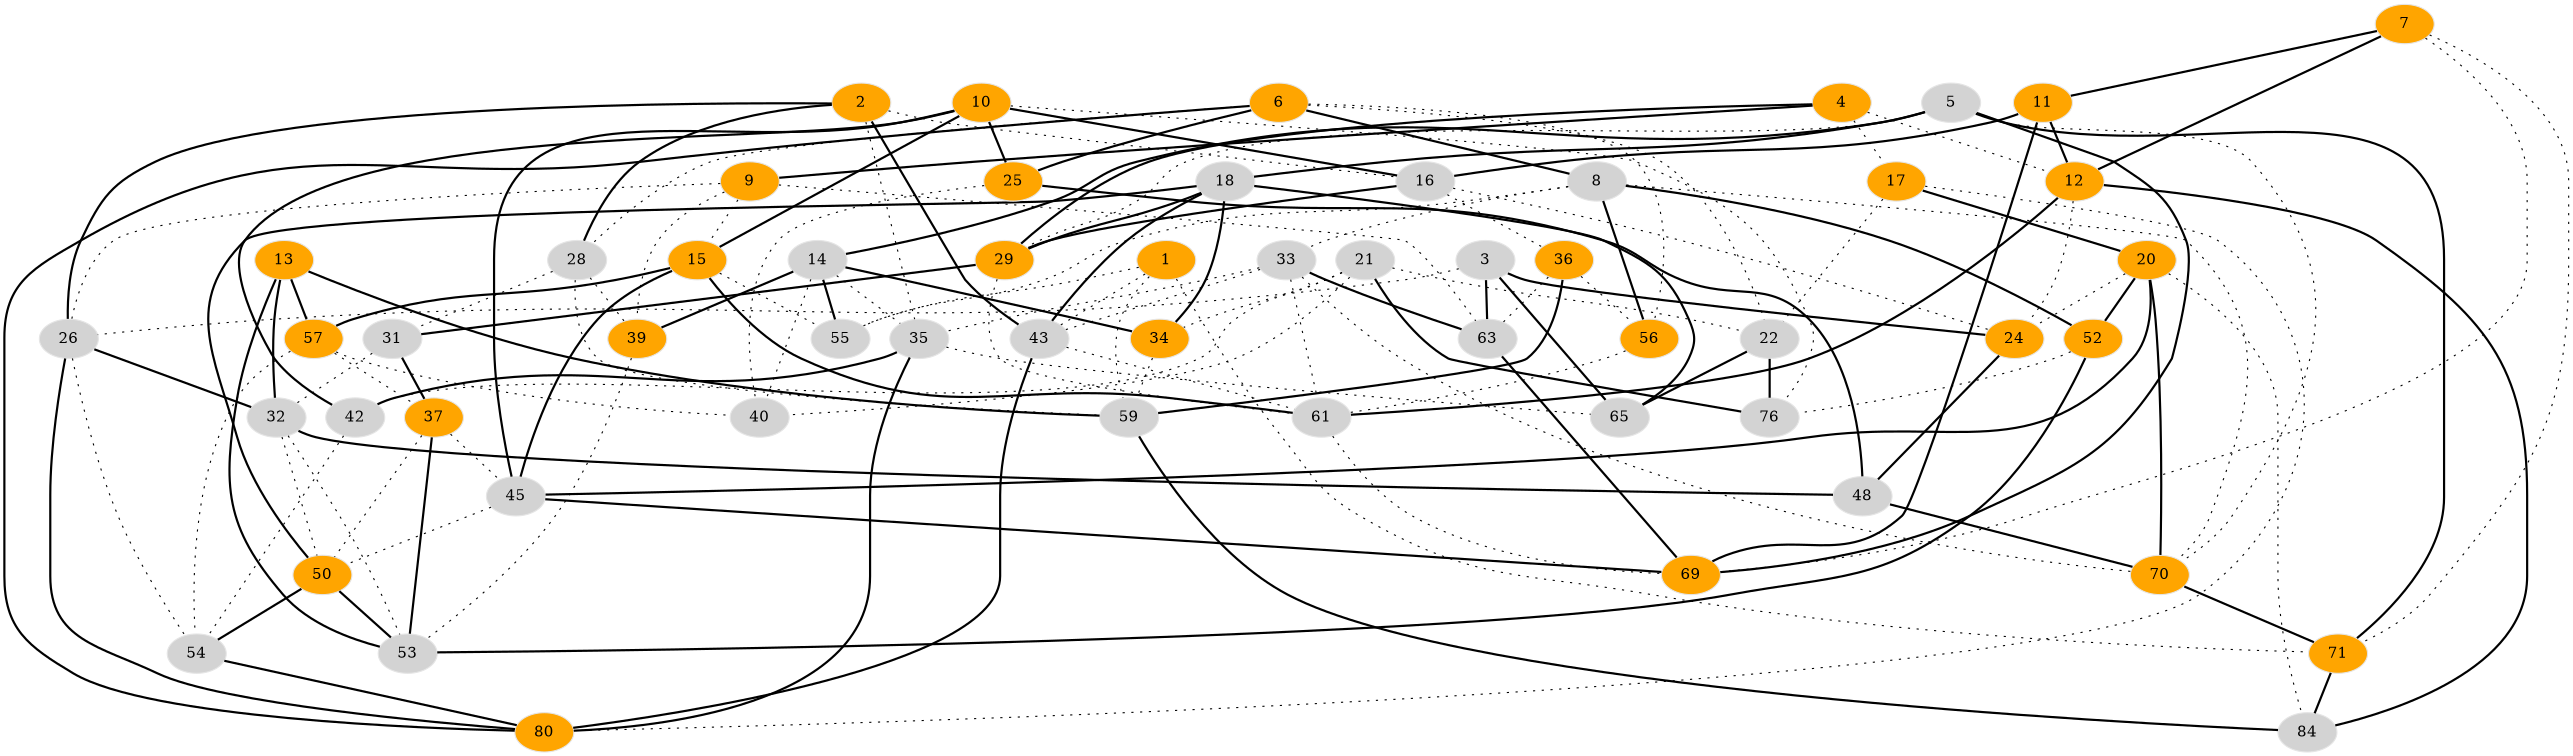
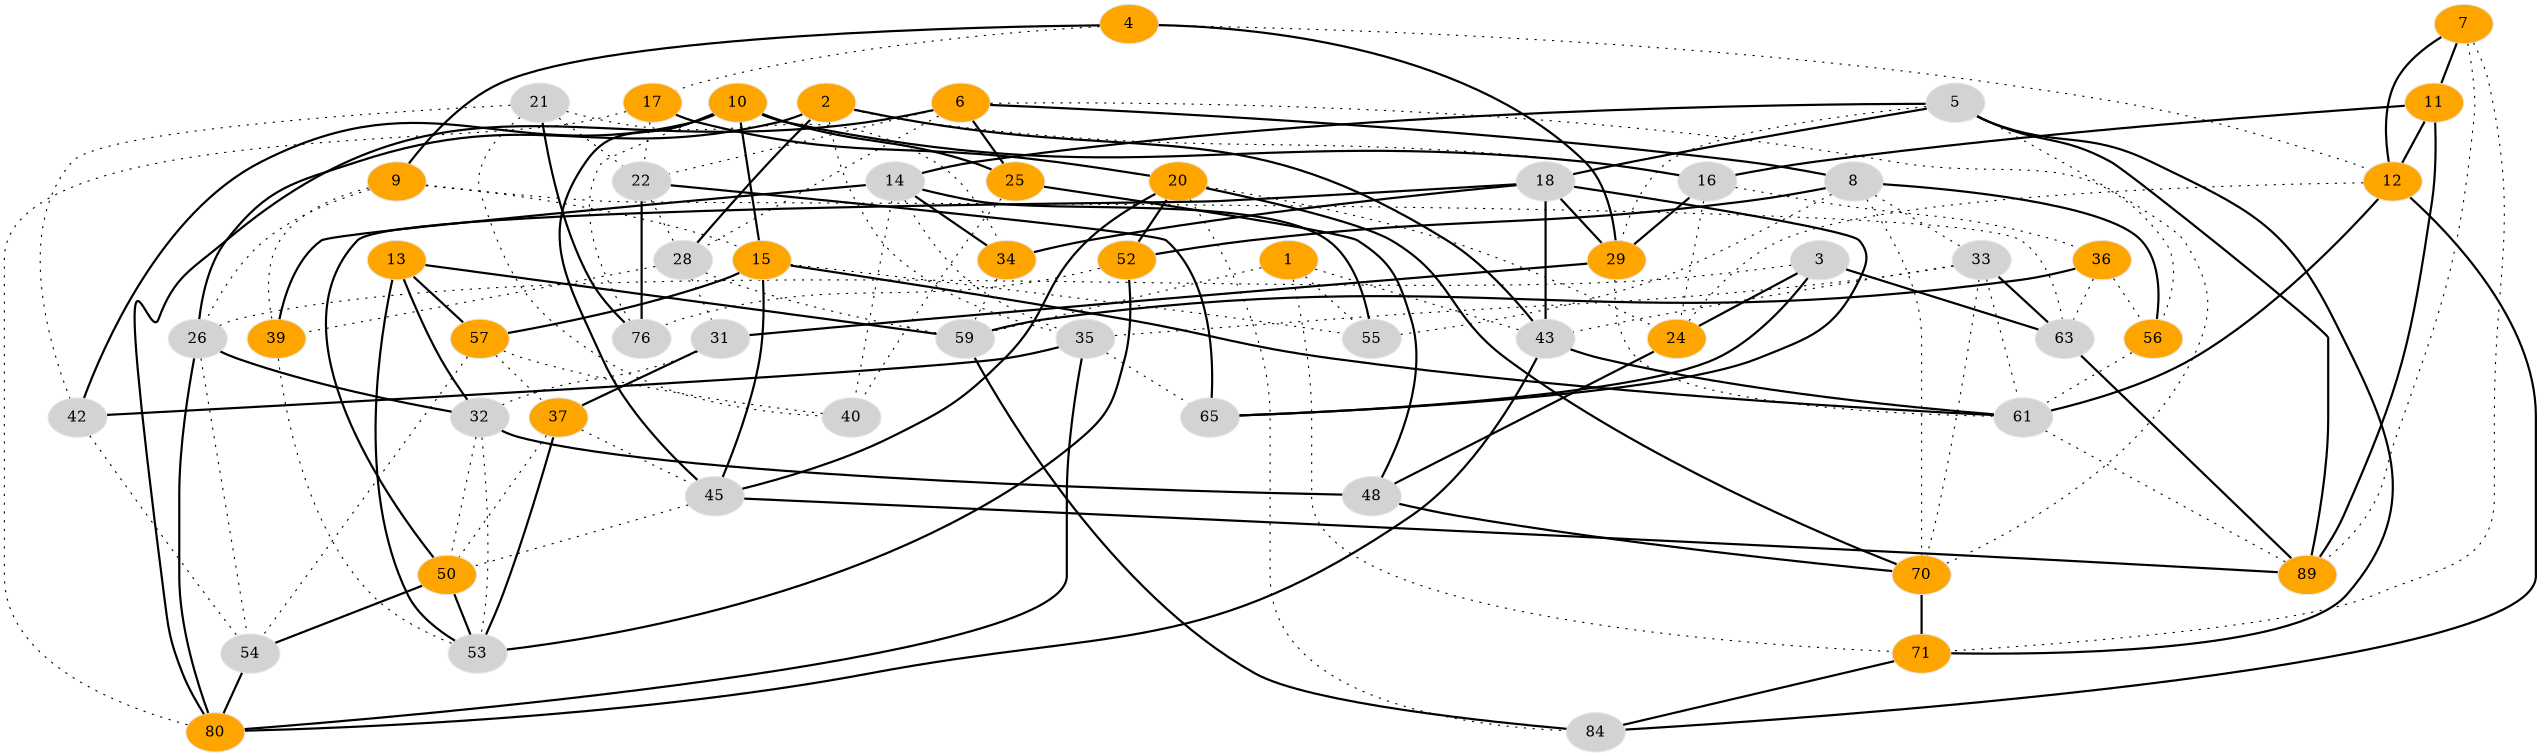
none -> (662, 221)
(1141, 367) -> (1781, 391)
(1691, 575) -> (2307, 575)
